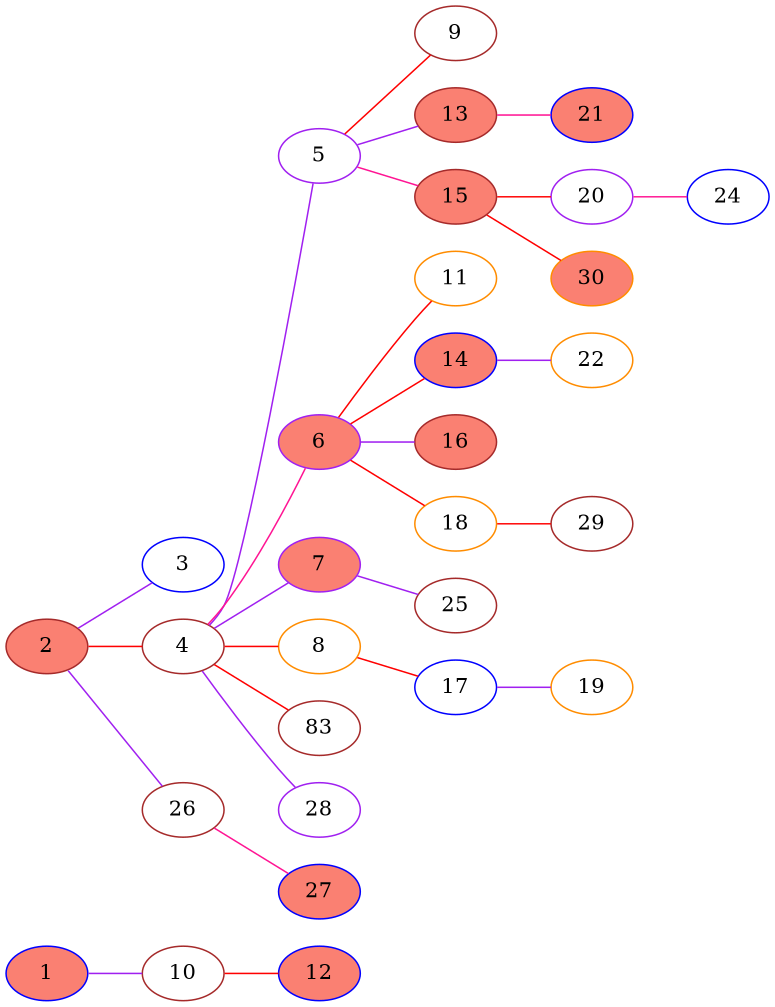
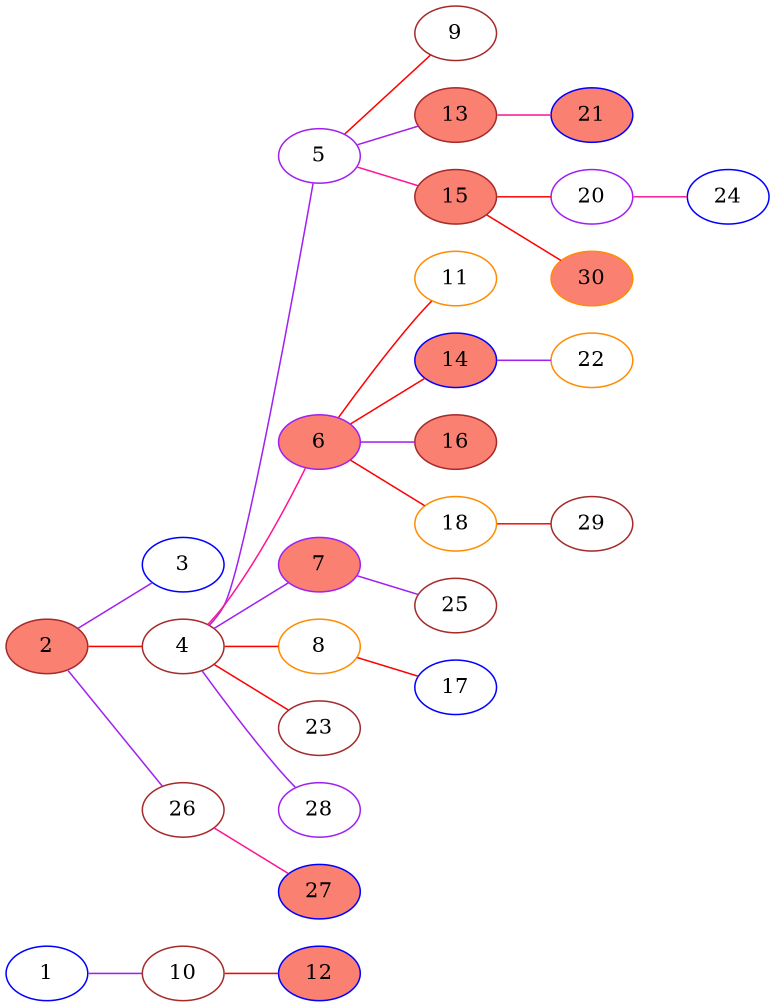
(592, 687) -> none
(319, 728) -> (319, 728)
(47, 973) -> (47, 973)
